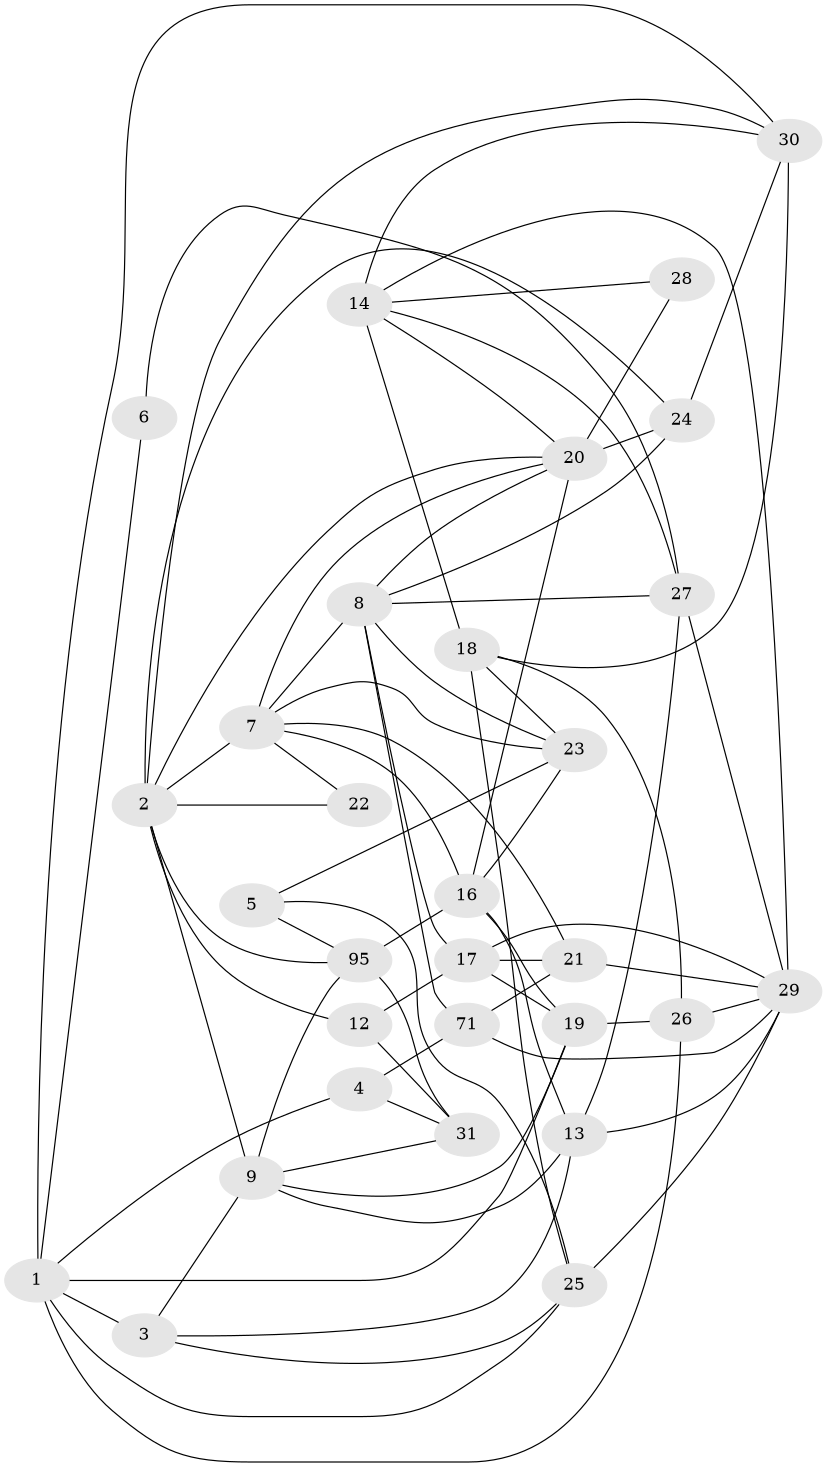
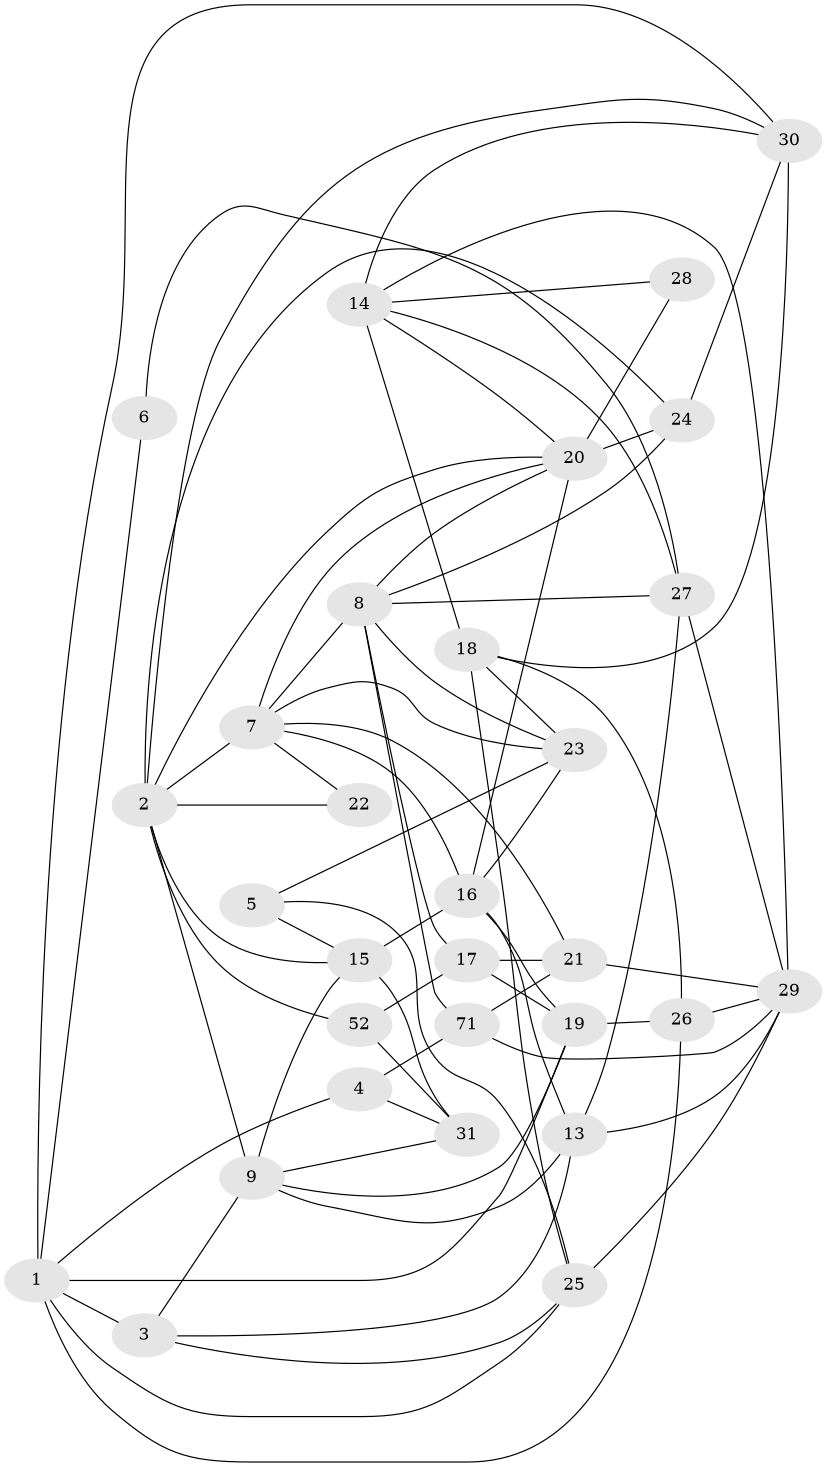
(624, 928) -> none
(360, 960) -> (360, 960)
(360, 1025) -> (360, 1025)
